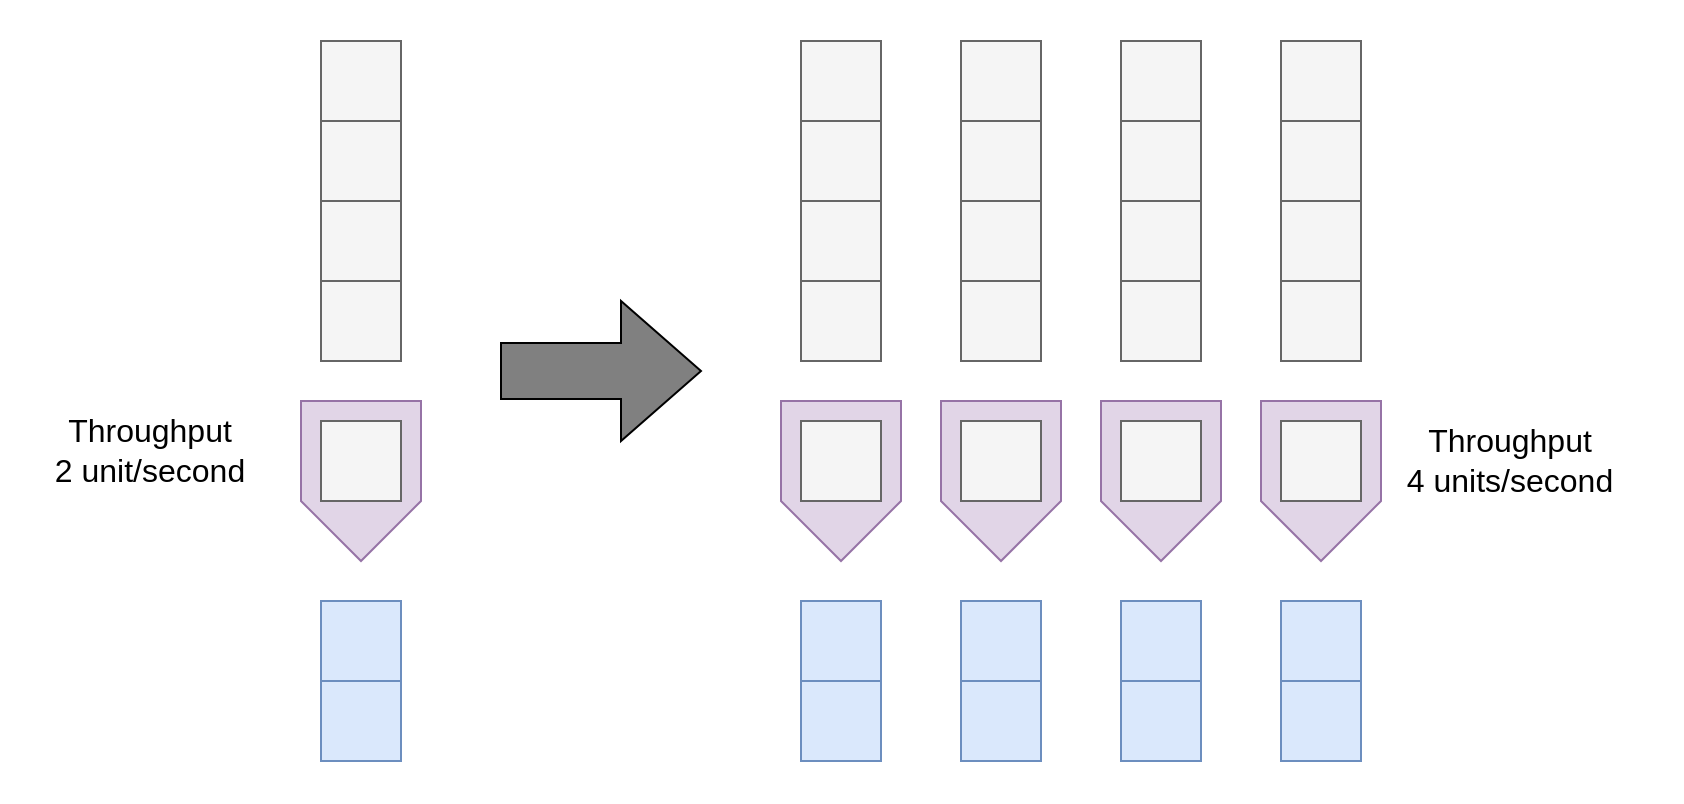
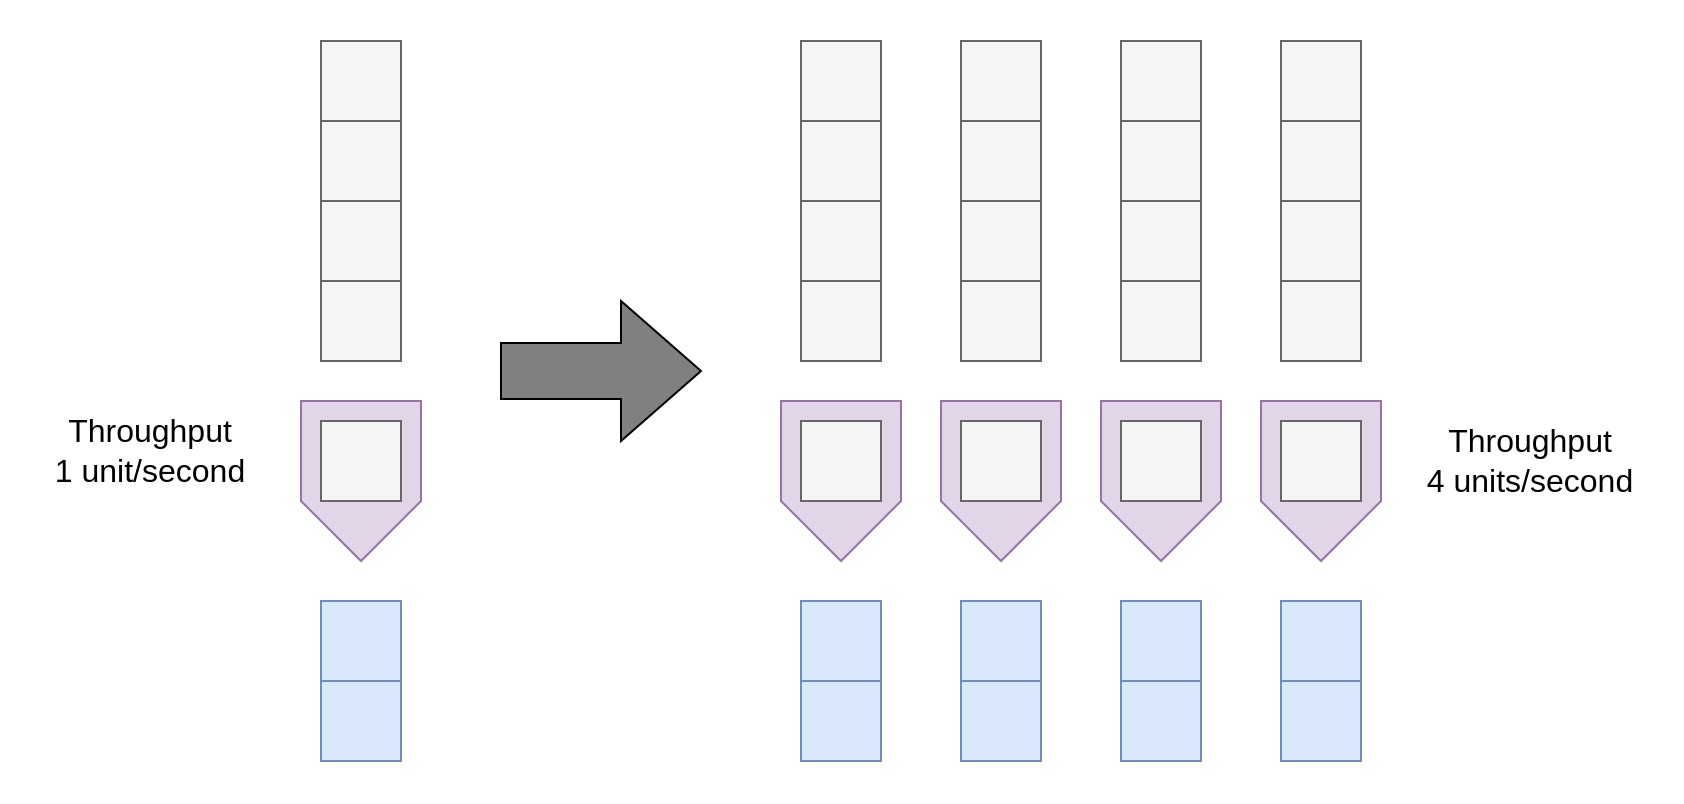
(151, 451) -> (151, 451)
(1511, 461) -> (1531, 461)
